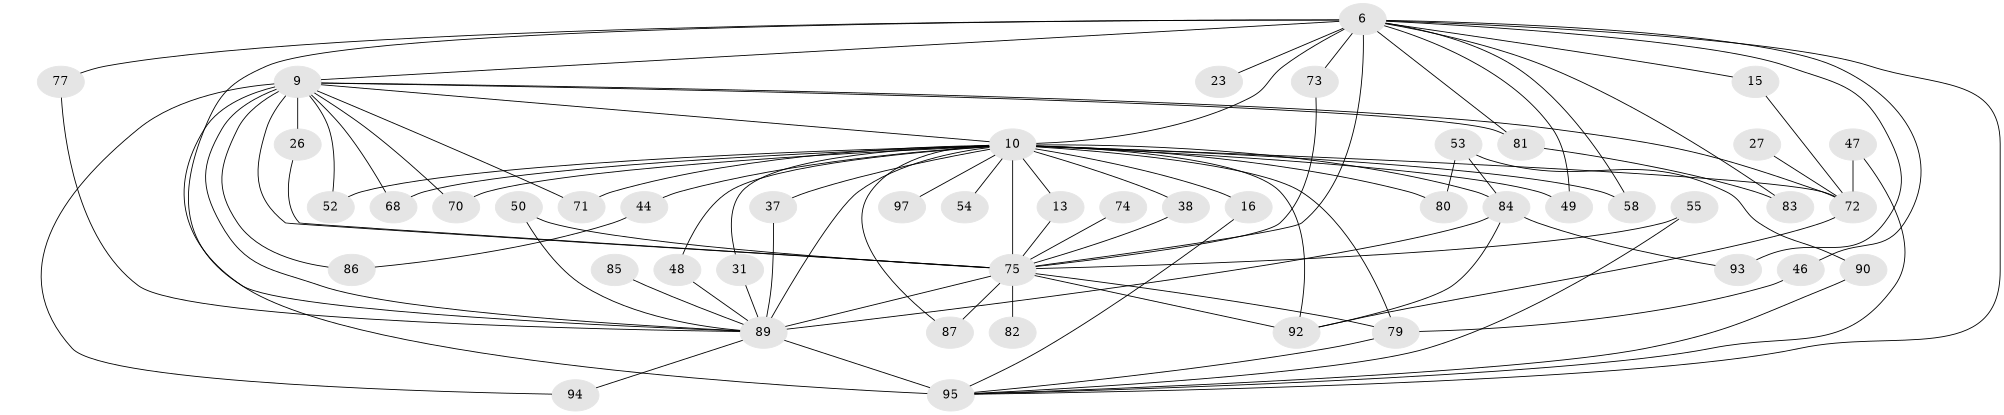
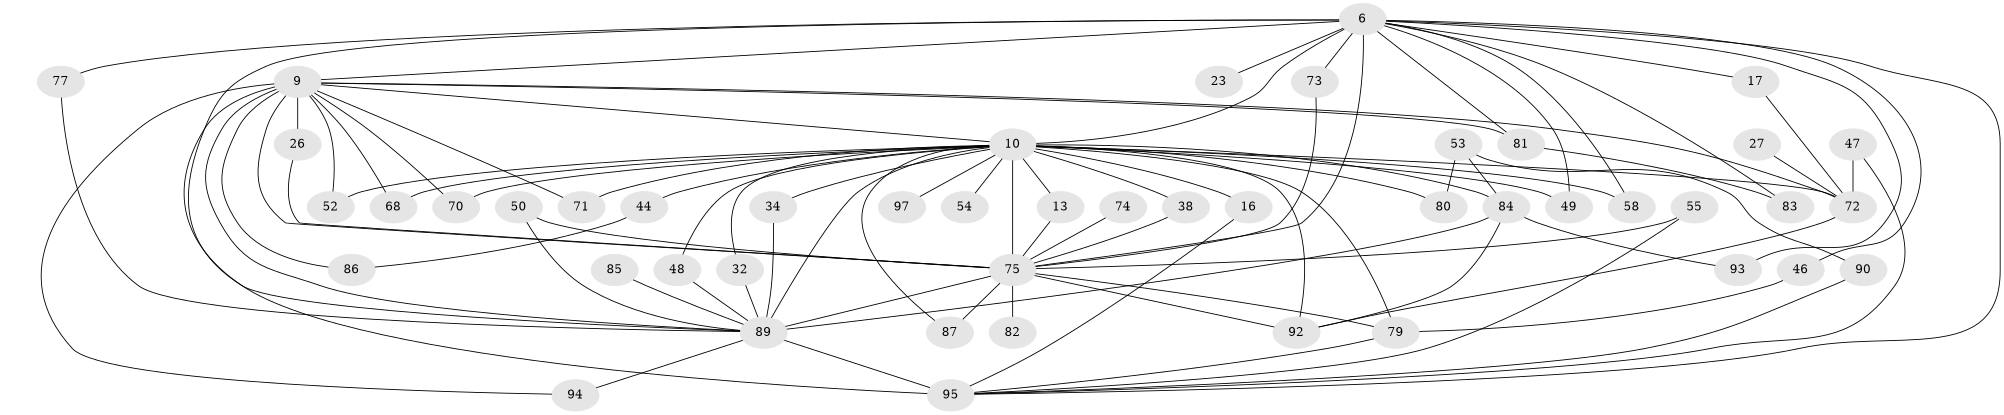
(1756, 82) -> (1756, 82)
(773, 207) -> (773, 207)
(740, 270) -> (740, 270)
